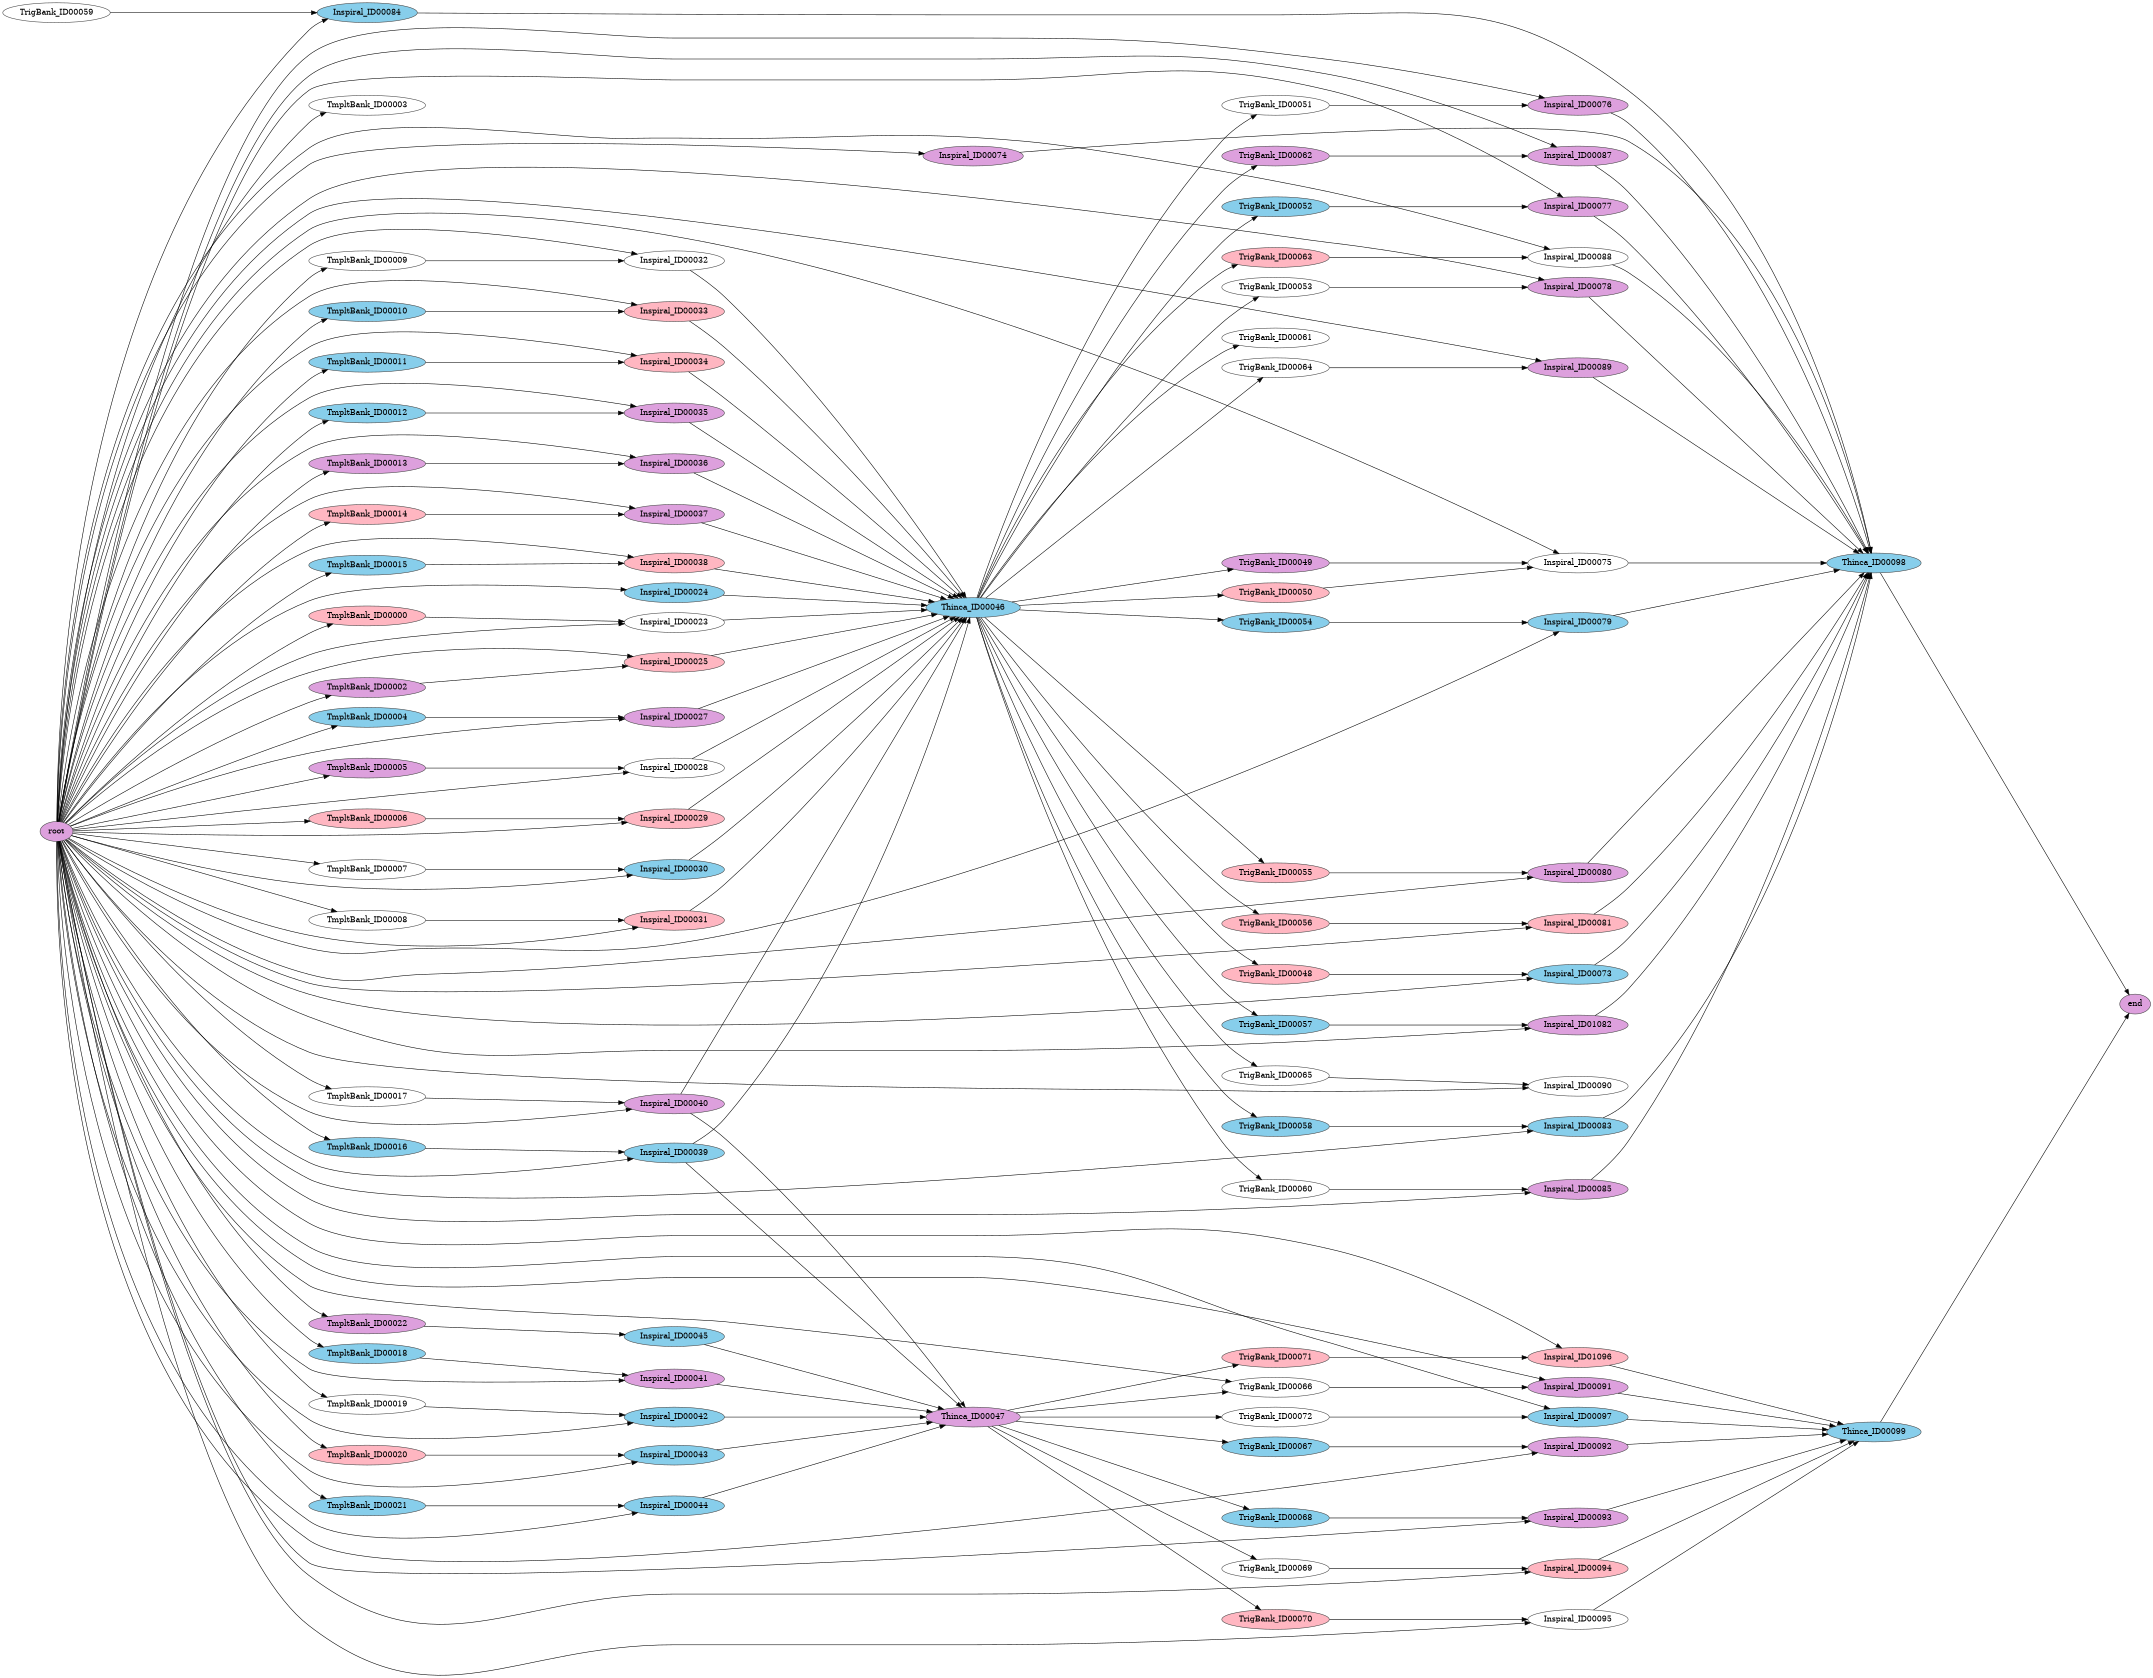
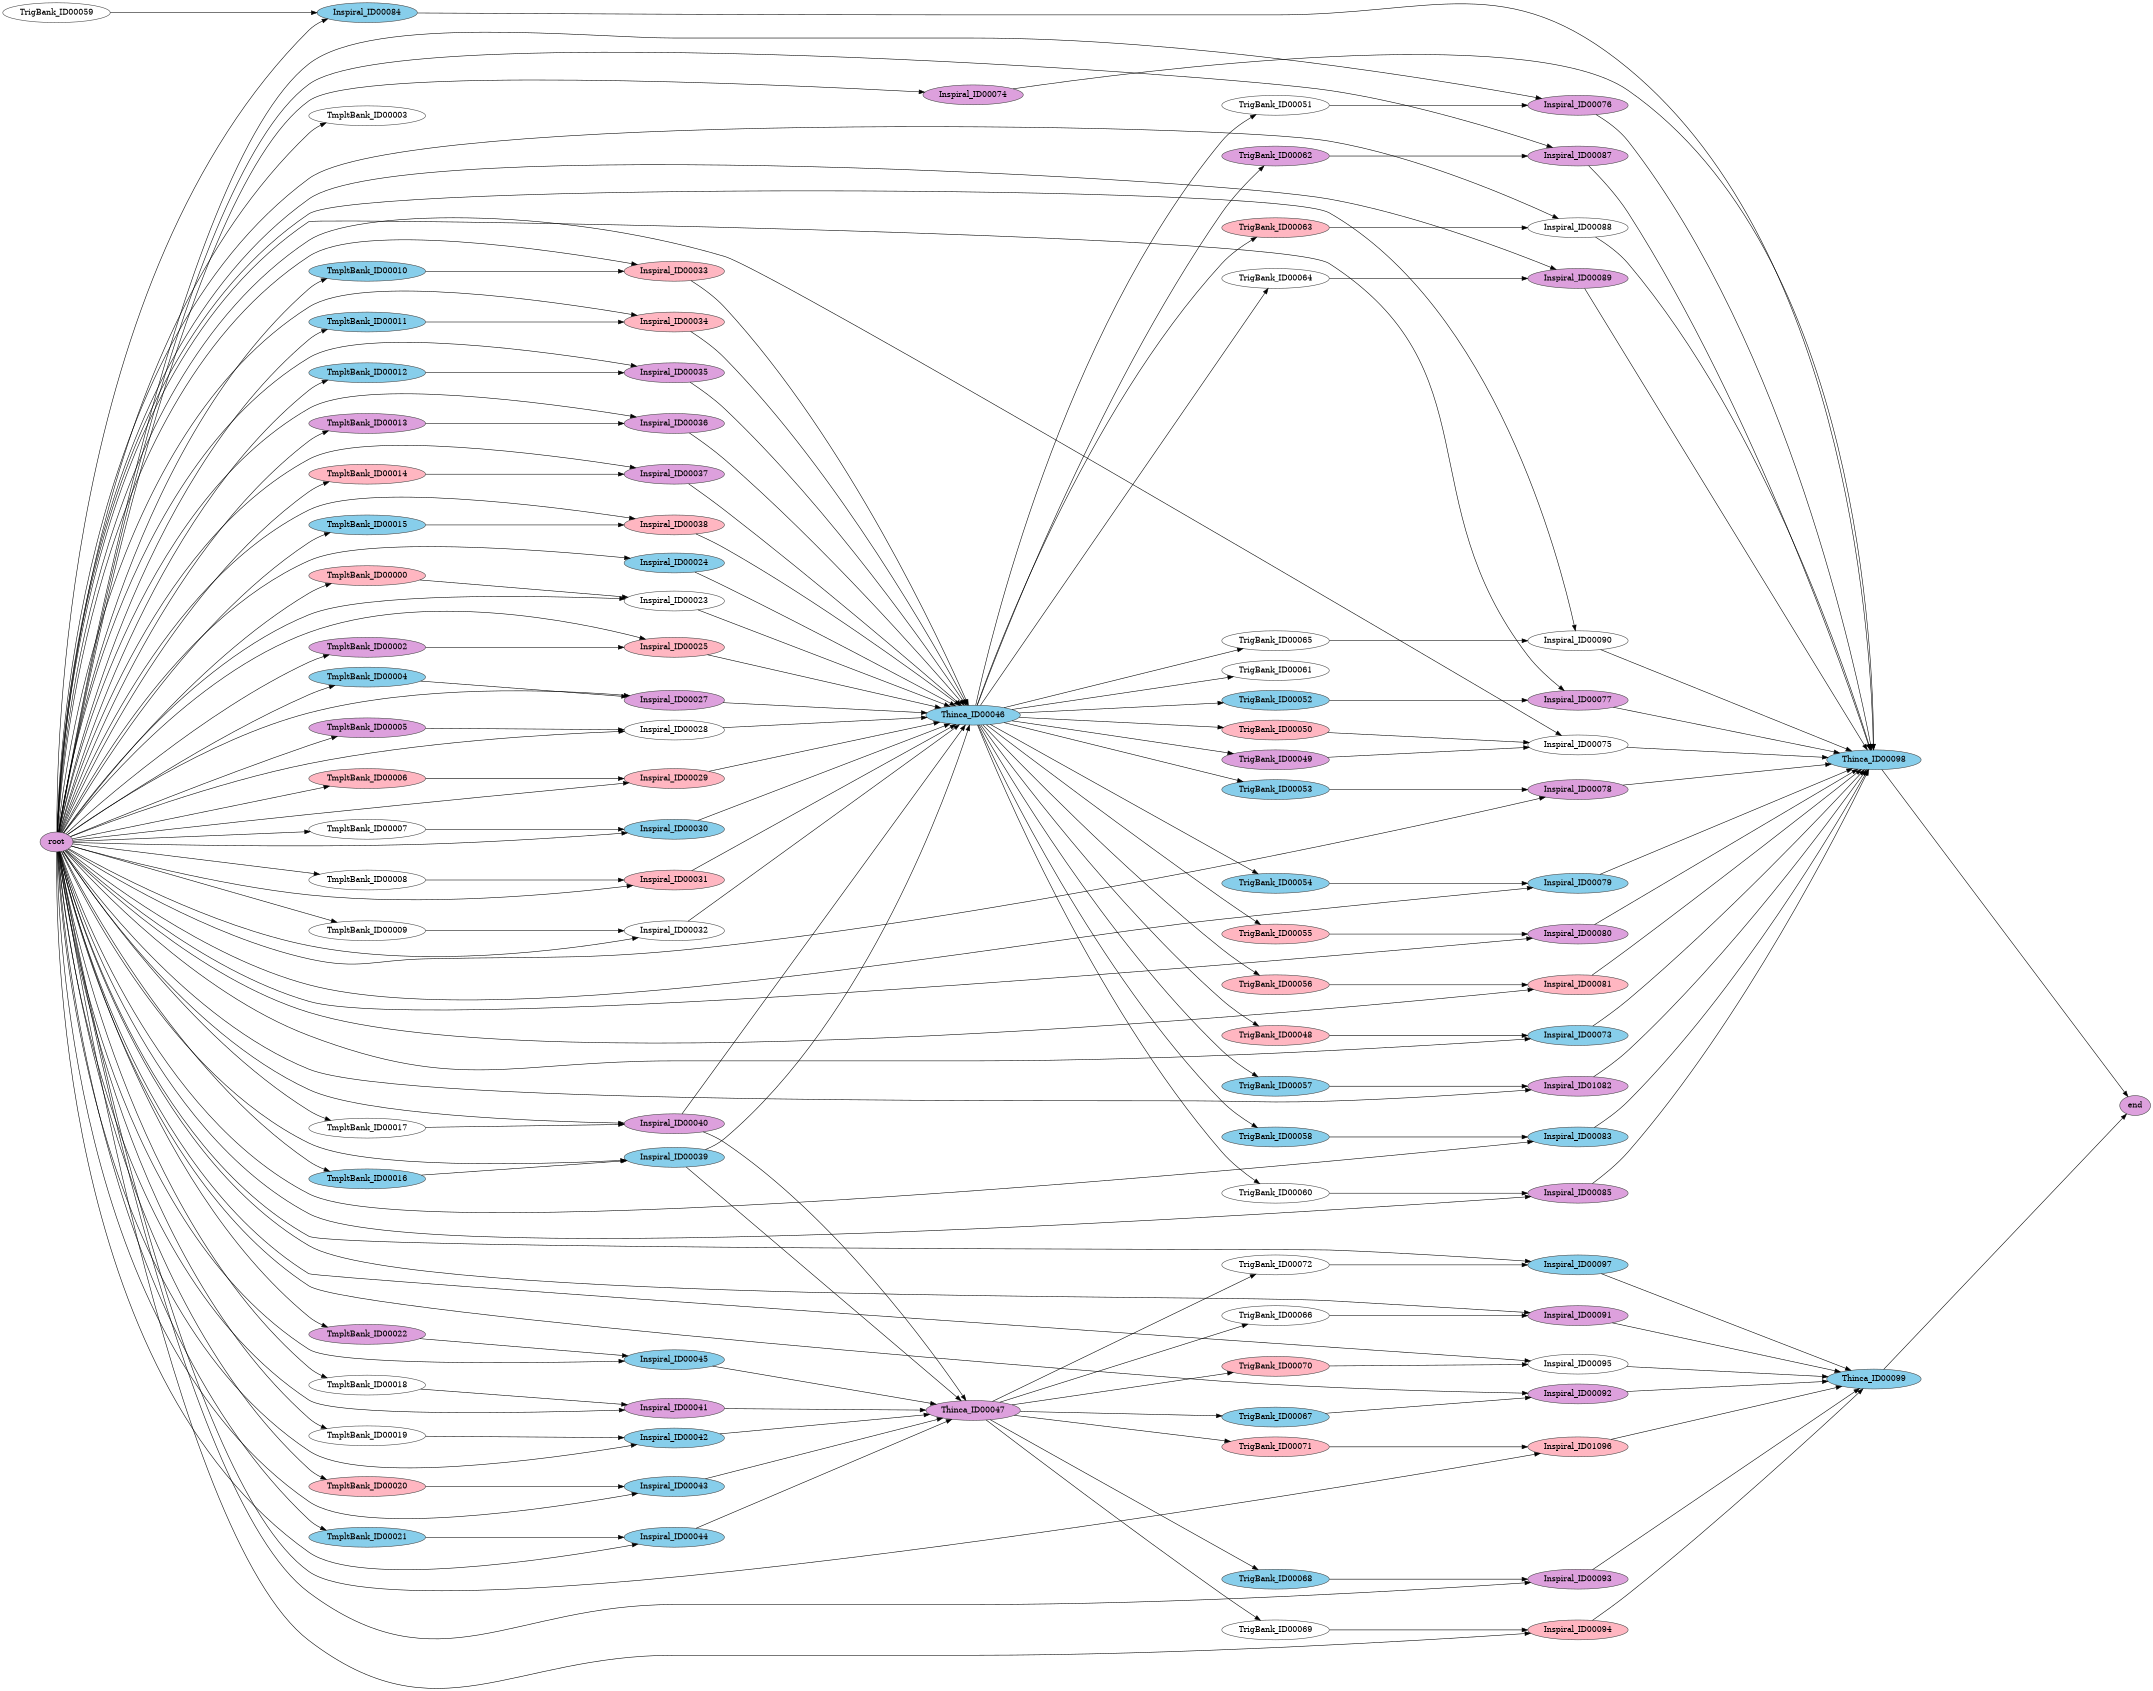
(1276, 287) -> (1276, 790)
none -> (1724, 699)
(508, 1311) -> (188, 1225)
(367, 1354) -> (367, 1385)
